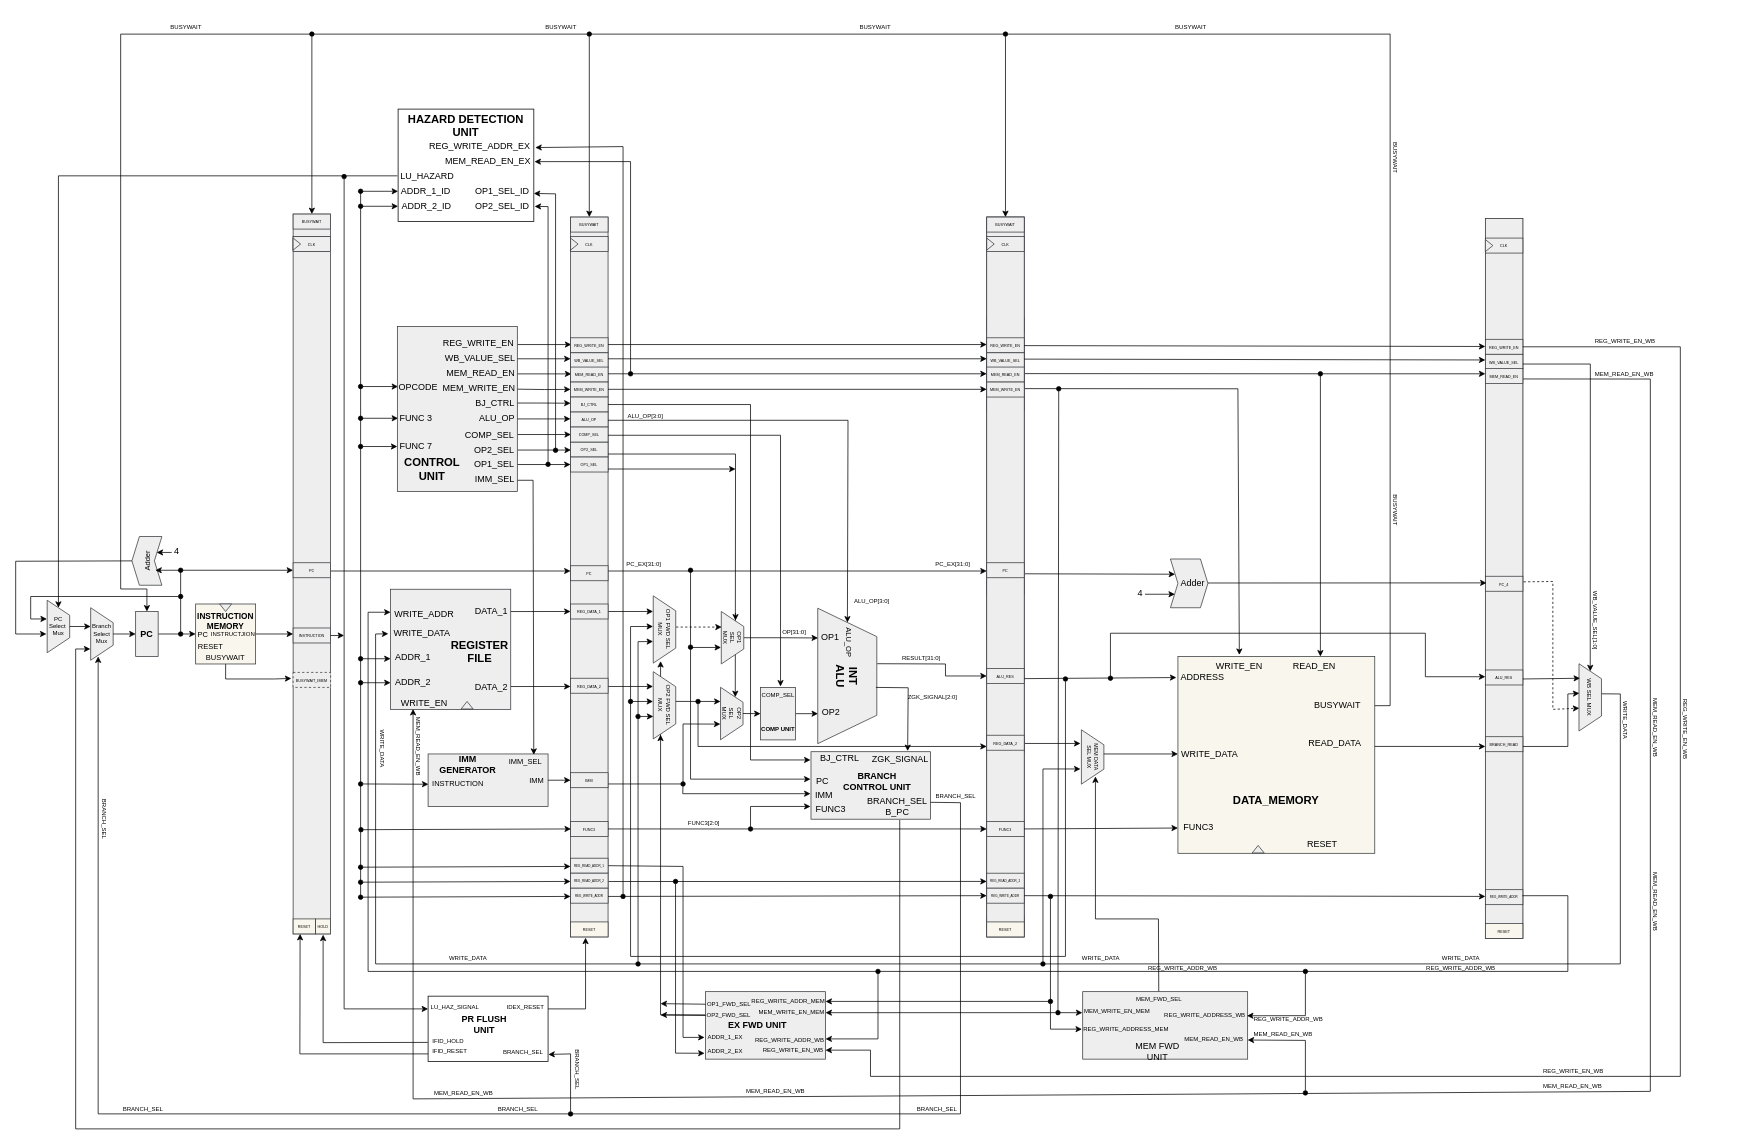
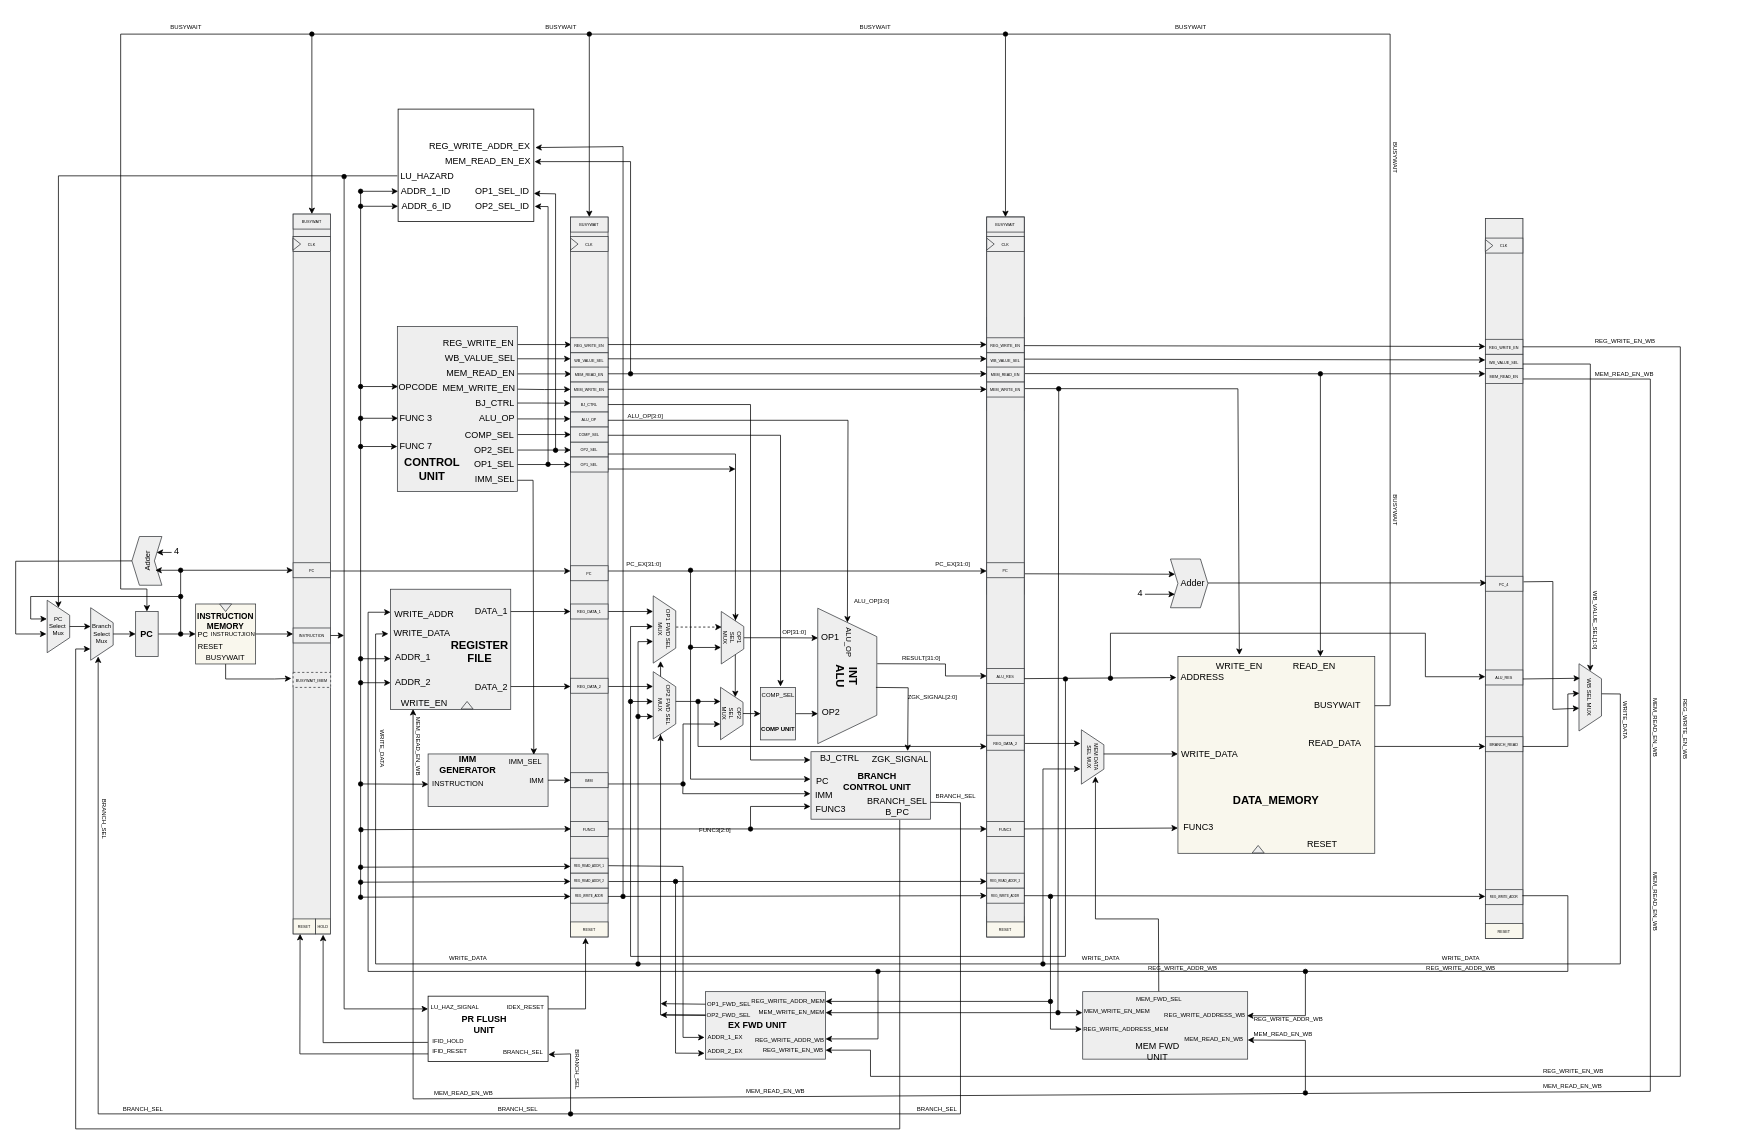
(466, 126) -> none
(426, 207) -> (426, 207)
(1553, 641) -> (1553, 641)
(704, 822) -> (715, 830)
